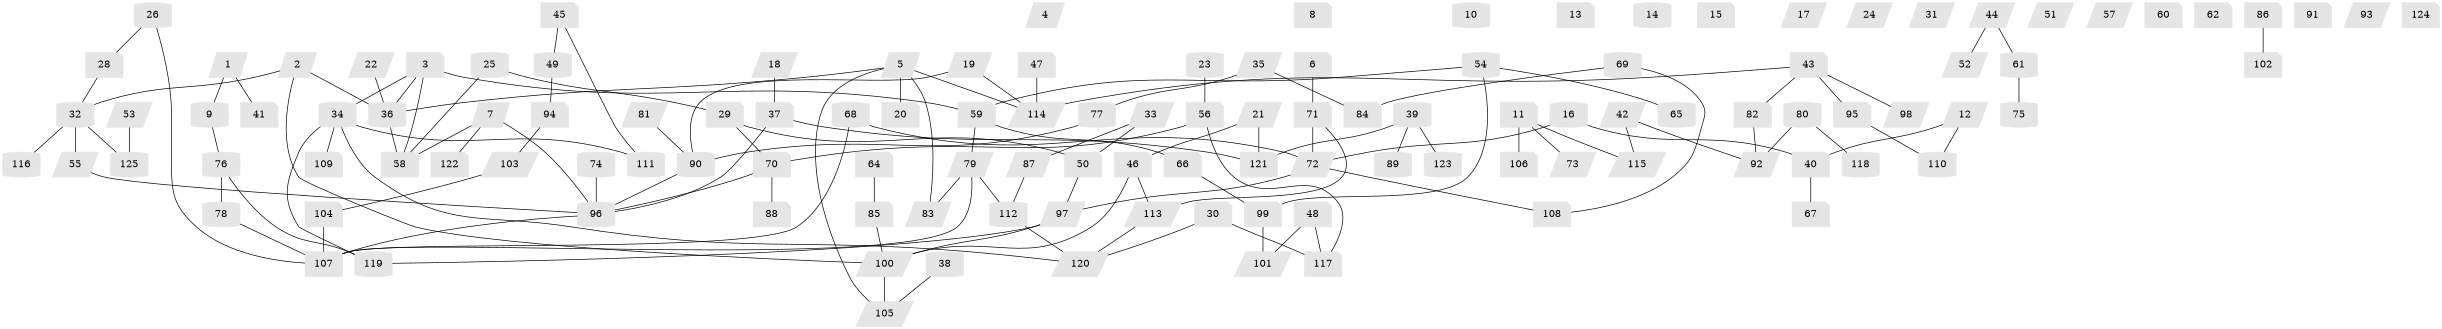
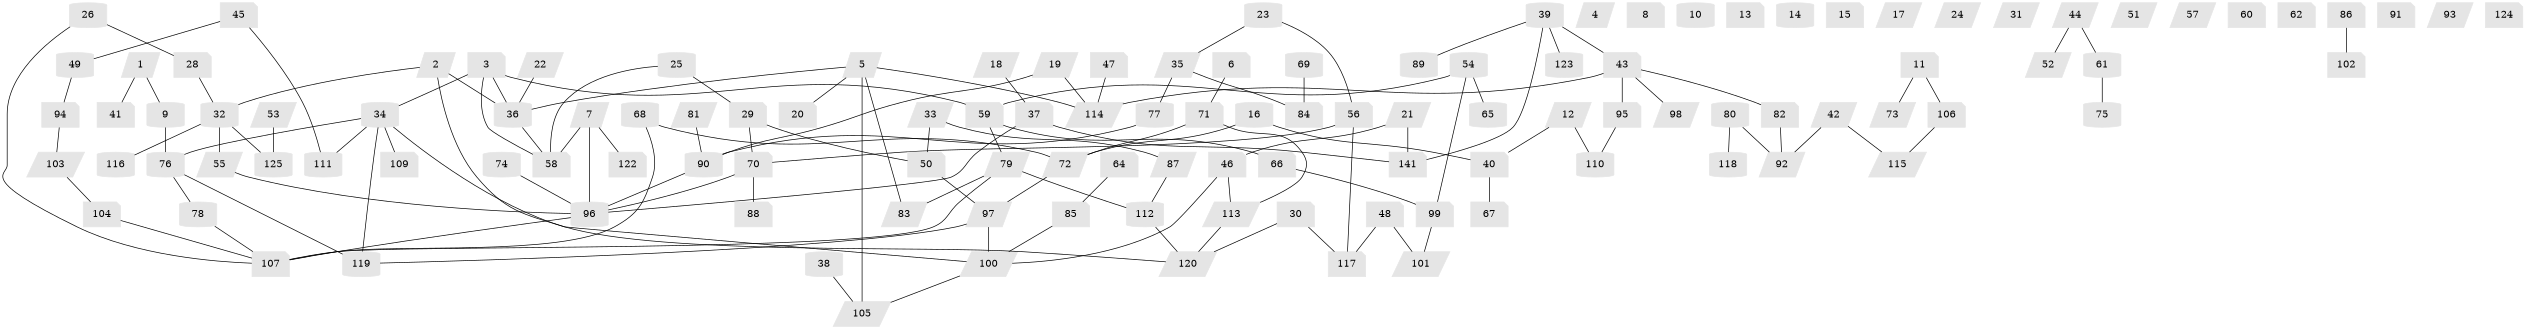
none -> (1221, 40)
none -> (1583, 40)
none -> (268, 135)
(1577, 141) -> (1922, 140)
(1259, 165) -> (1408, 165)
(1552, 214) -> none
